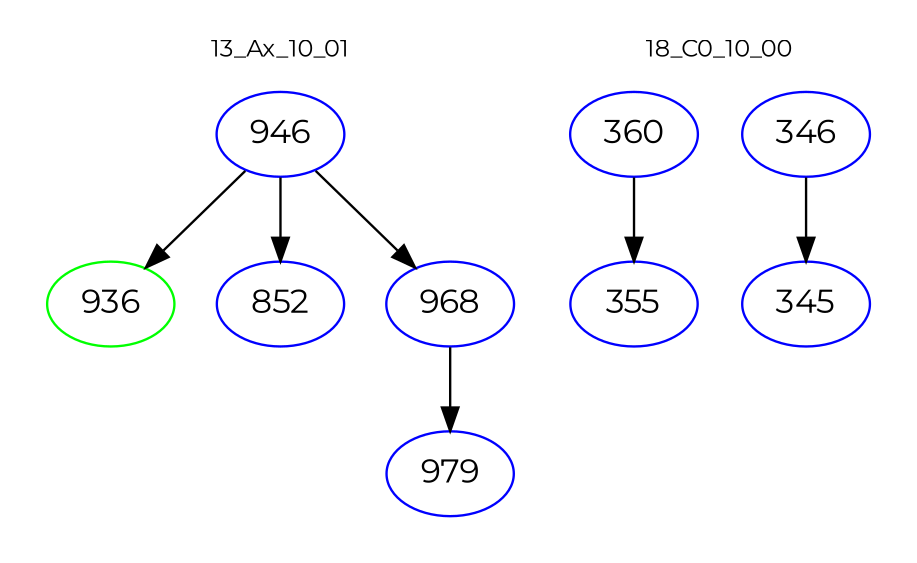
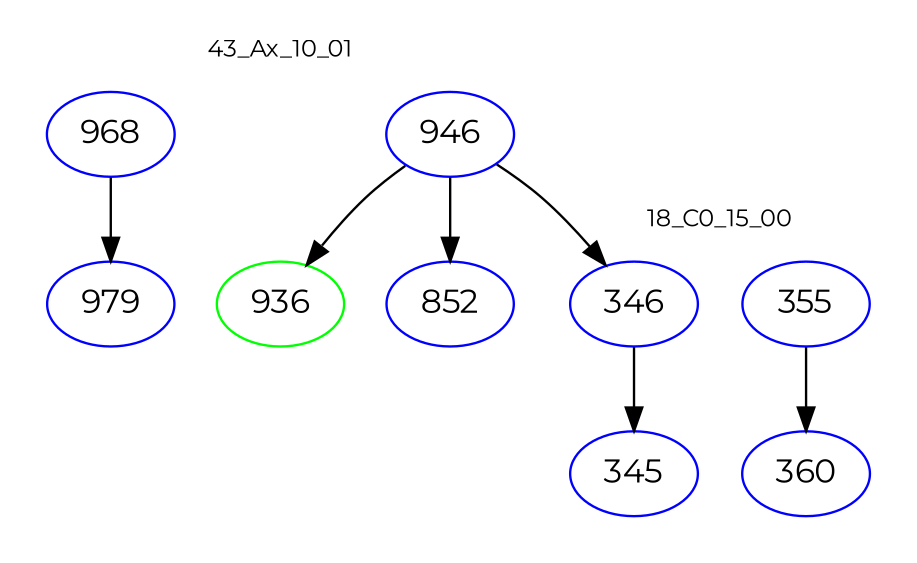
(280, 51) -> (280, 51)
(720, 51) -> (720, 220)
(634, 208) -> (806, 377)
(357, 211) -> (567, 221)
